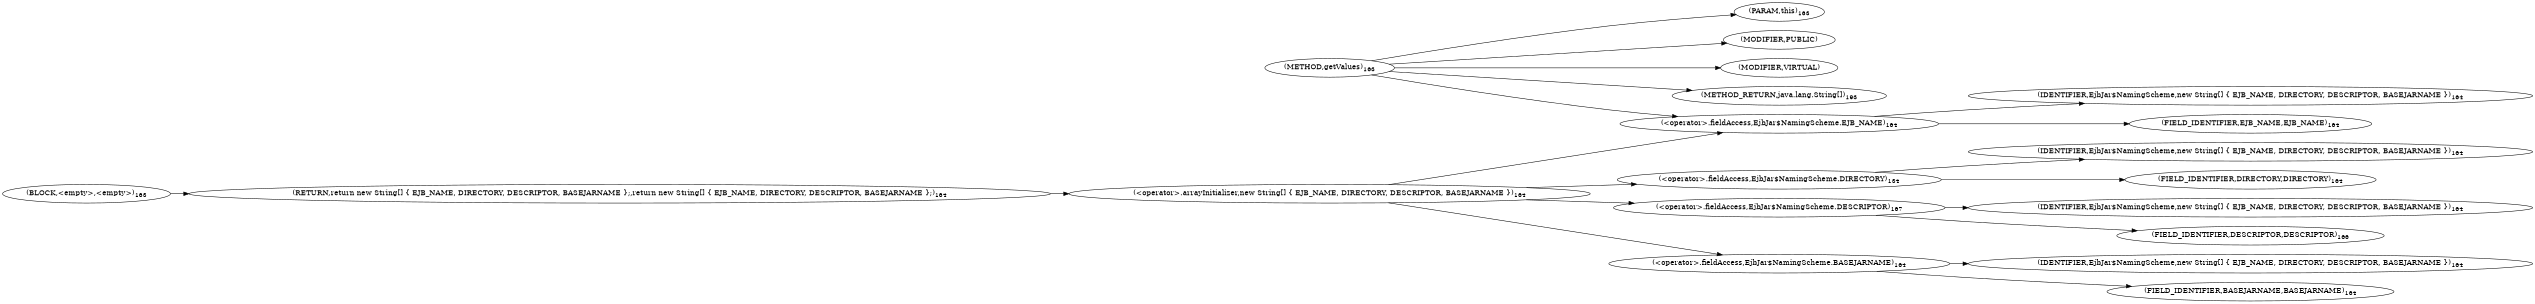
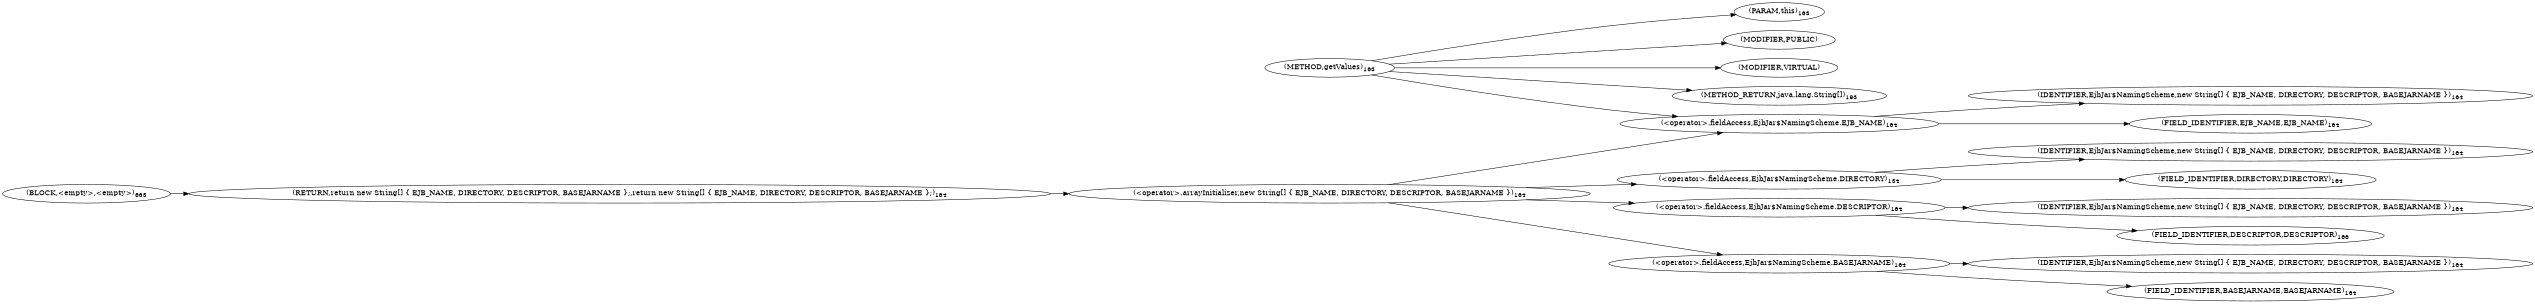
(141, 193) -> (141, 193)
(1897, 207) -> (1897, 207)
